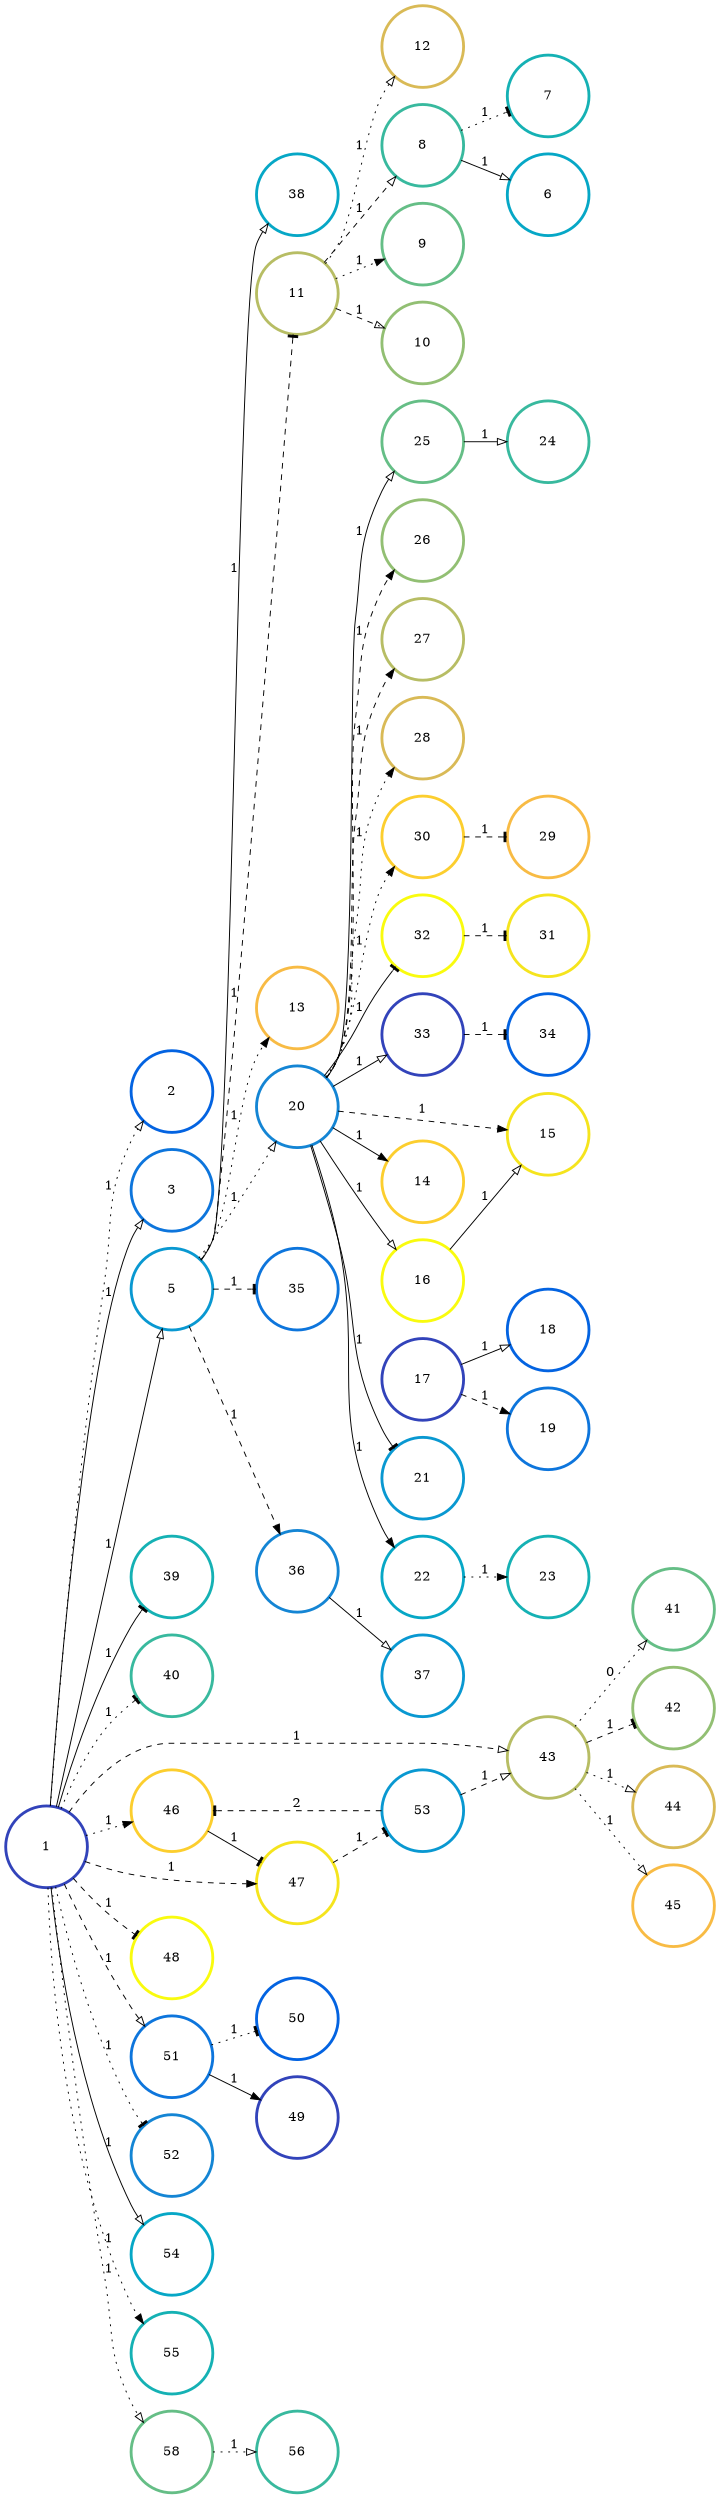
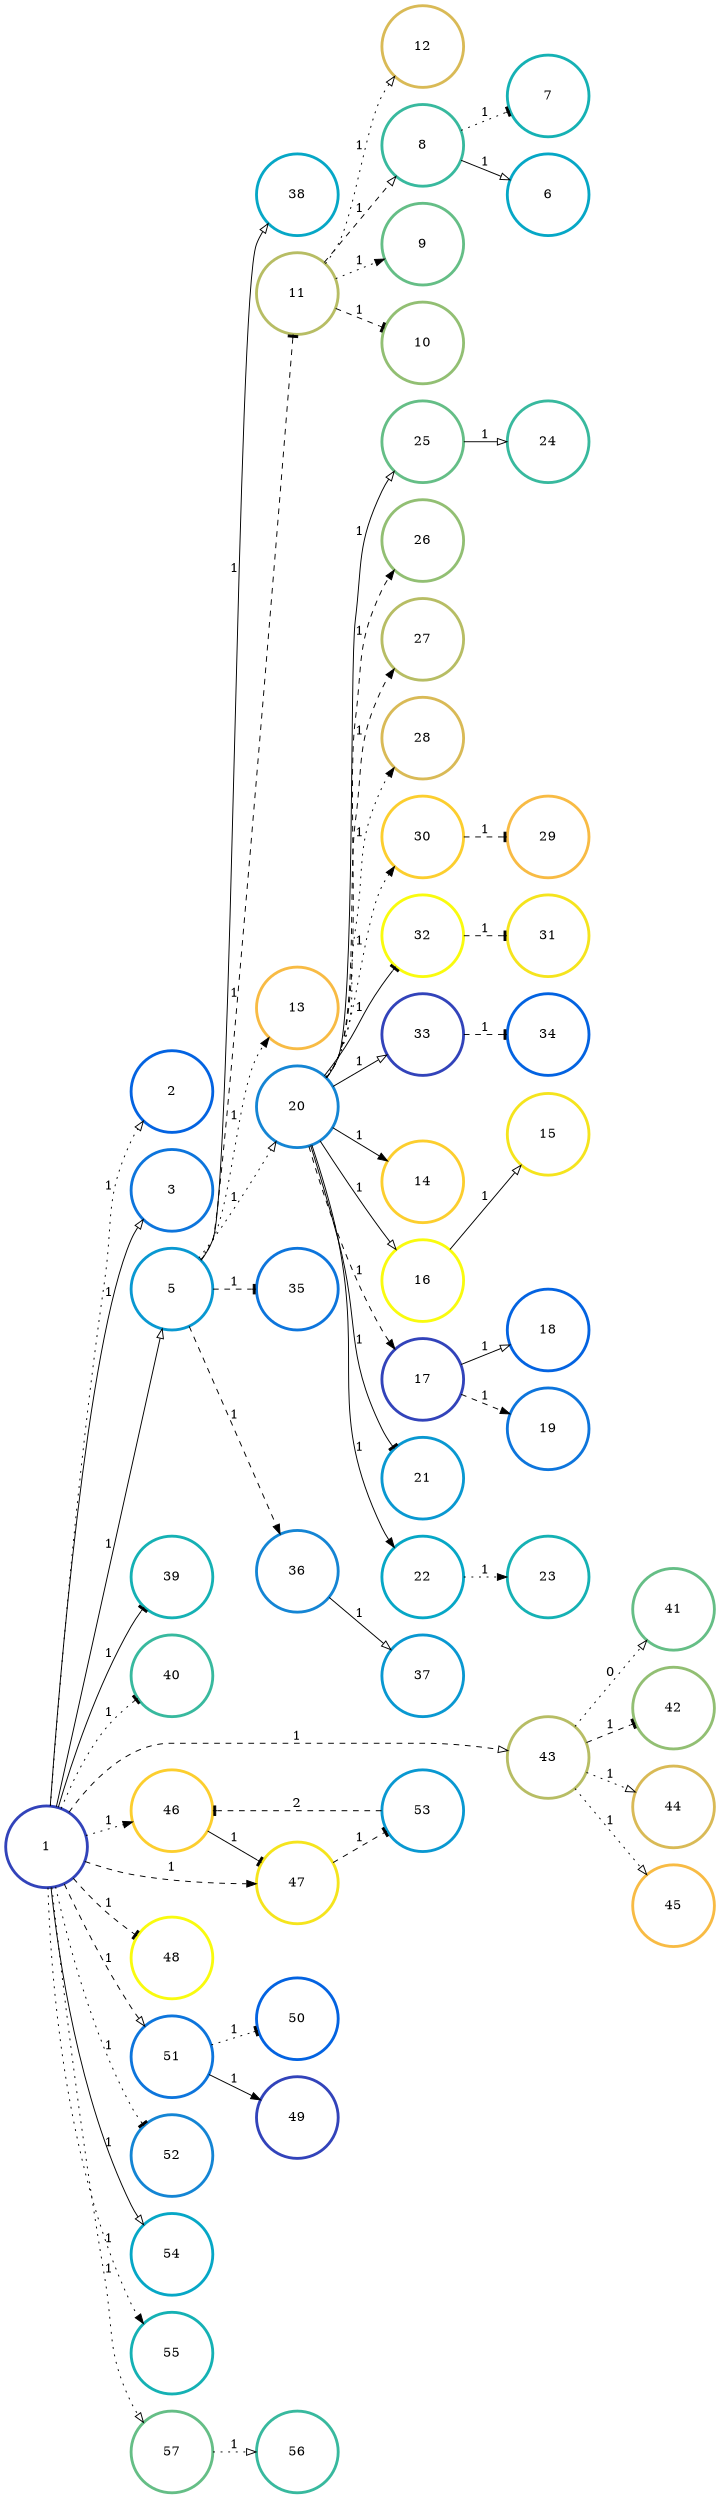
(358, 317) -> (358, 317)
(418, 1120) -> (351, 1266)
(481, 1786) -> none
(172, 2452) -> (172, 2452)
